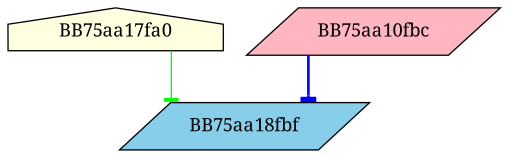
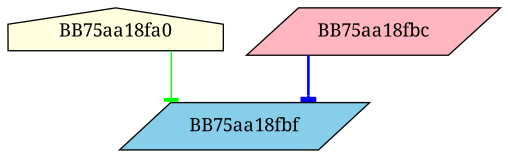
(116, 32) -> (116, 32)
(373, 32) -> (373, 32)
